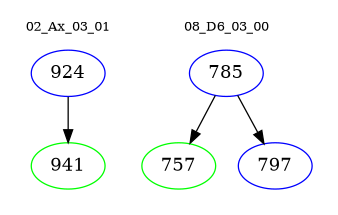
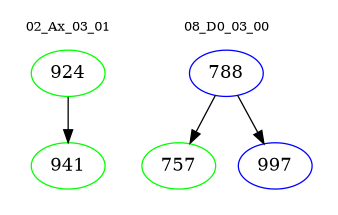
(227, 28) -> (227, 28)
(68, 73) -> (68, 73)
(226, 73) -> (226, 73)
(275, 166) -> (275, 166)
